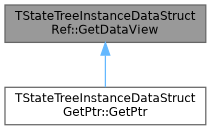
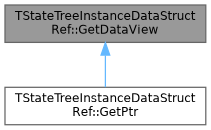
(105, 106) -> (105, 106)
